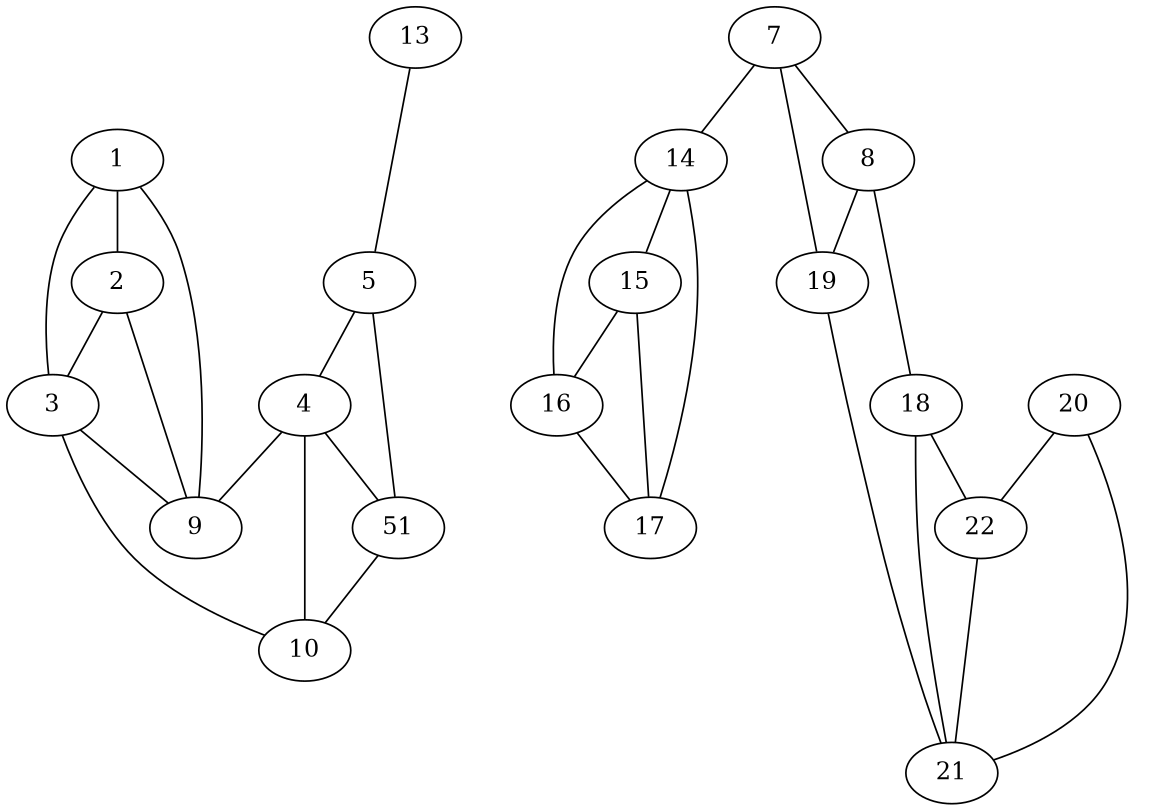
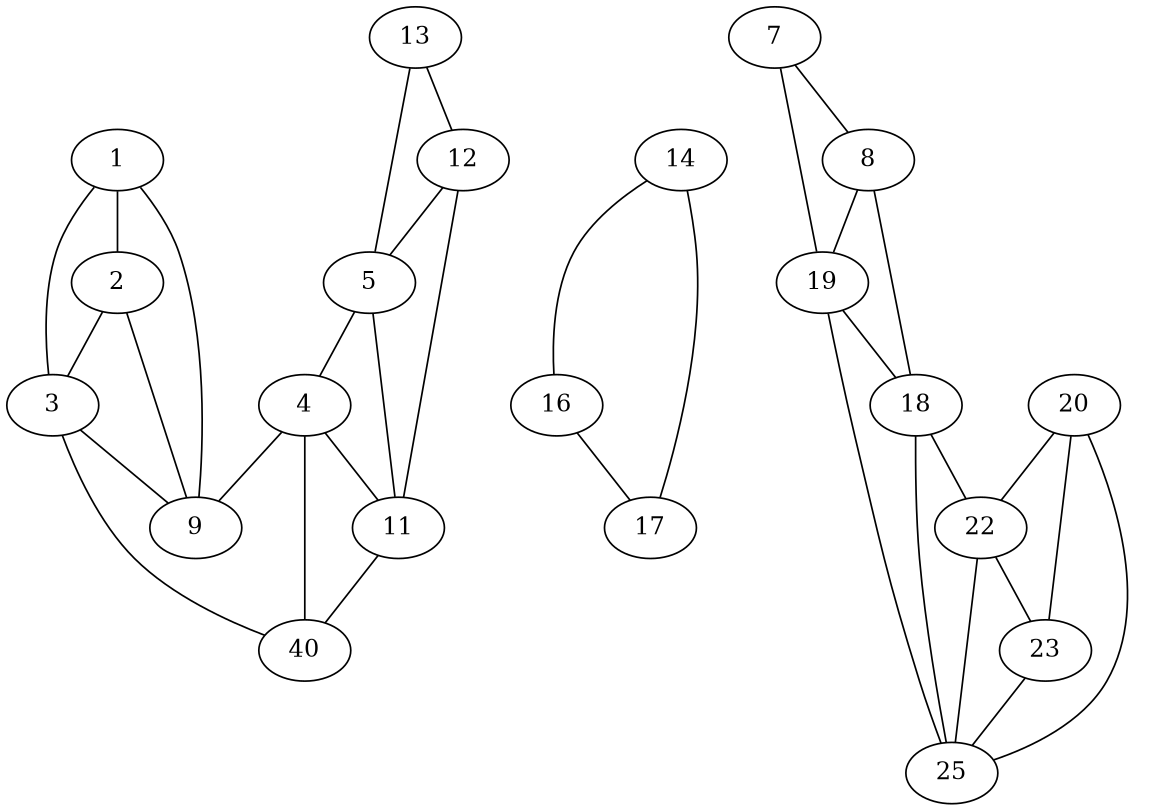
(728, 99) -> none
none -> (463, 160)
(635, 283) -> none
none -> (869, 344)
(398, 528) -> (398, 528)
(305, 650) -> (305, 650)
none -> (1046, 650)
(952, 773) -> (952, 773)
